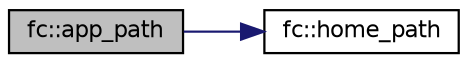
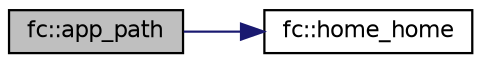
(362, 32) -> (368, 32)
